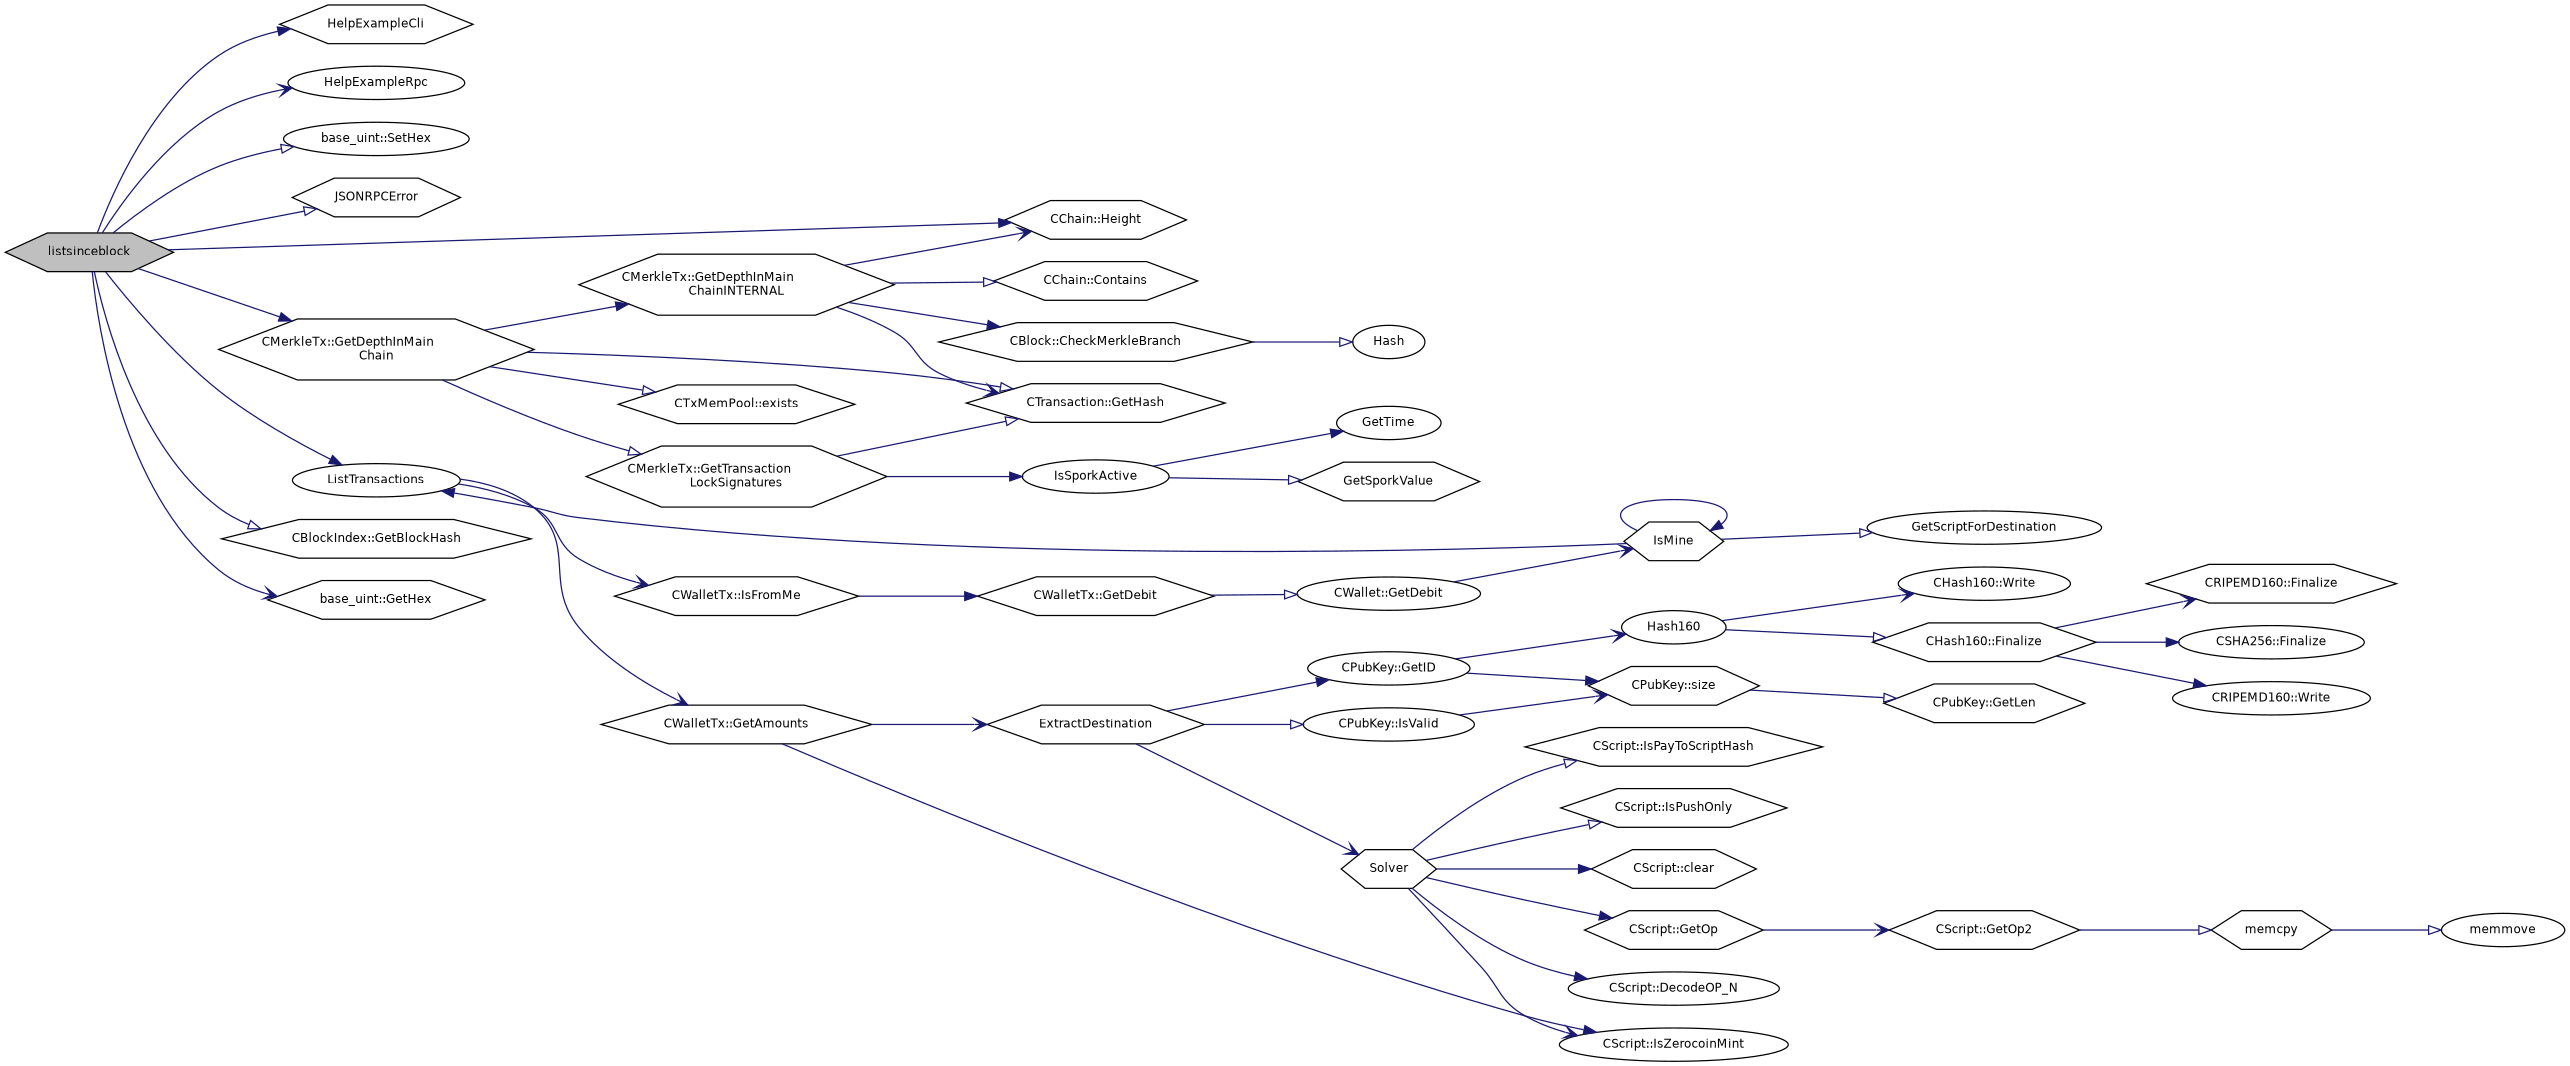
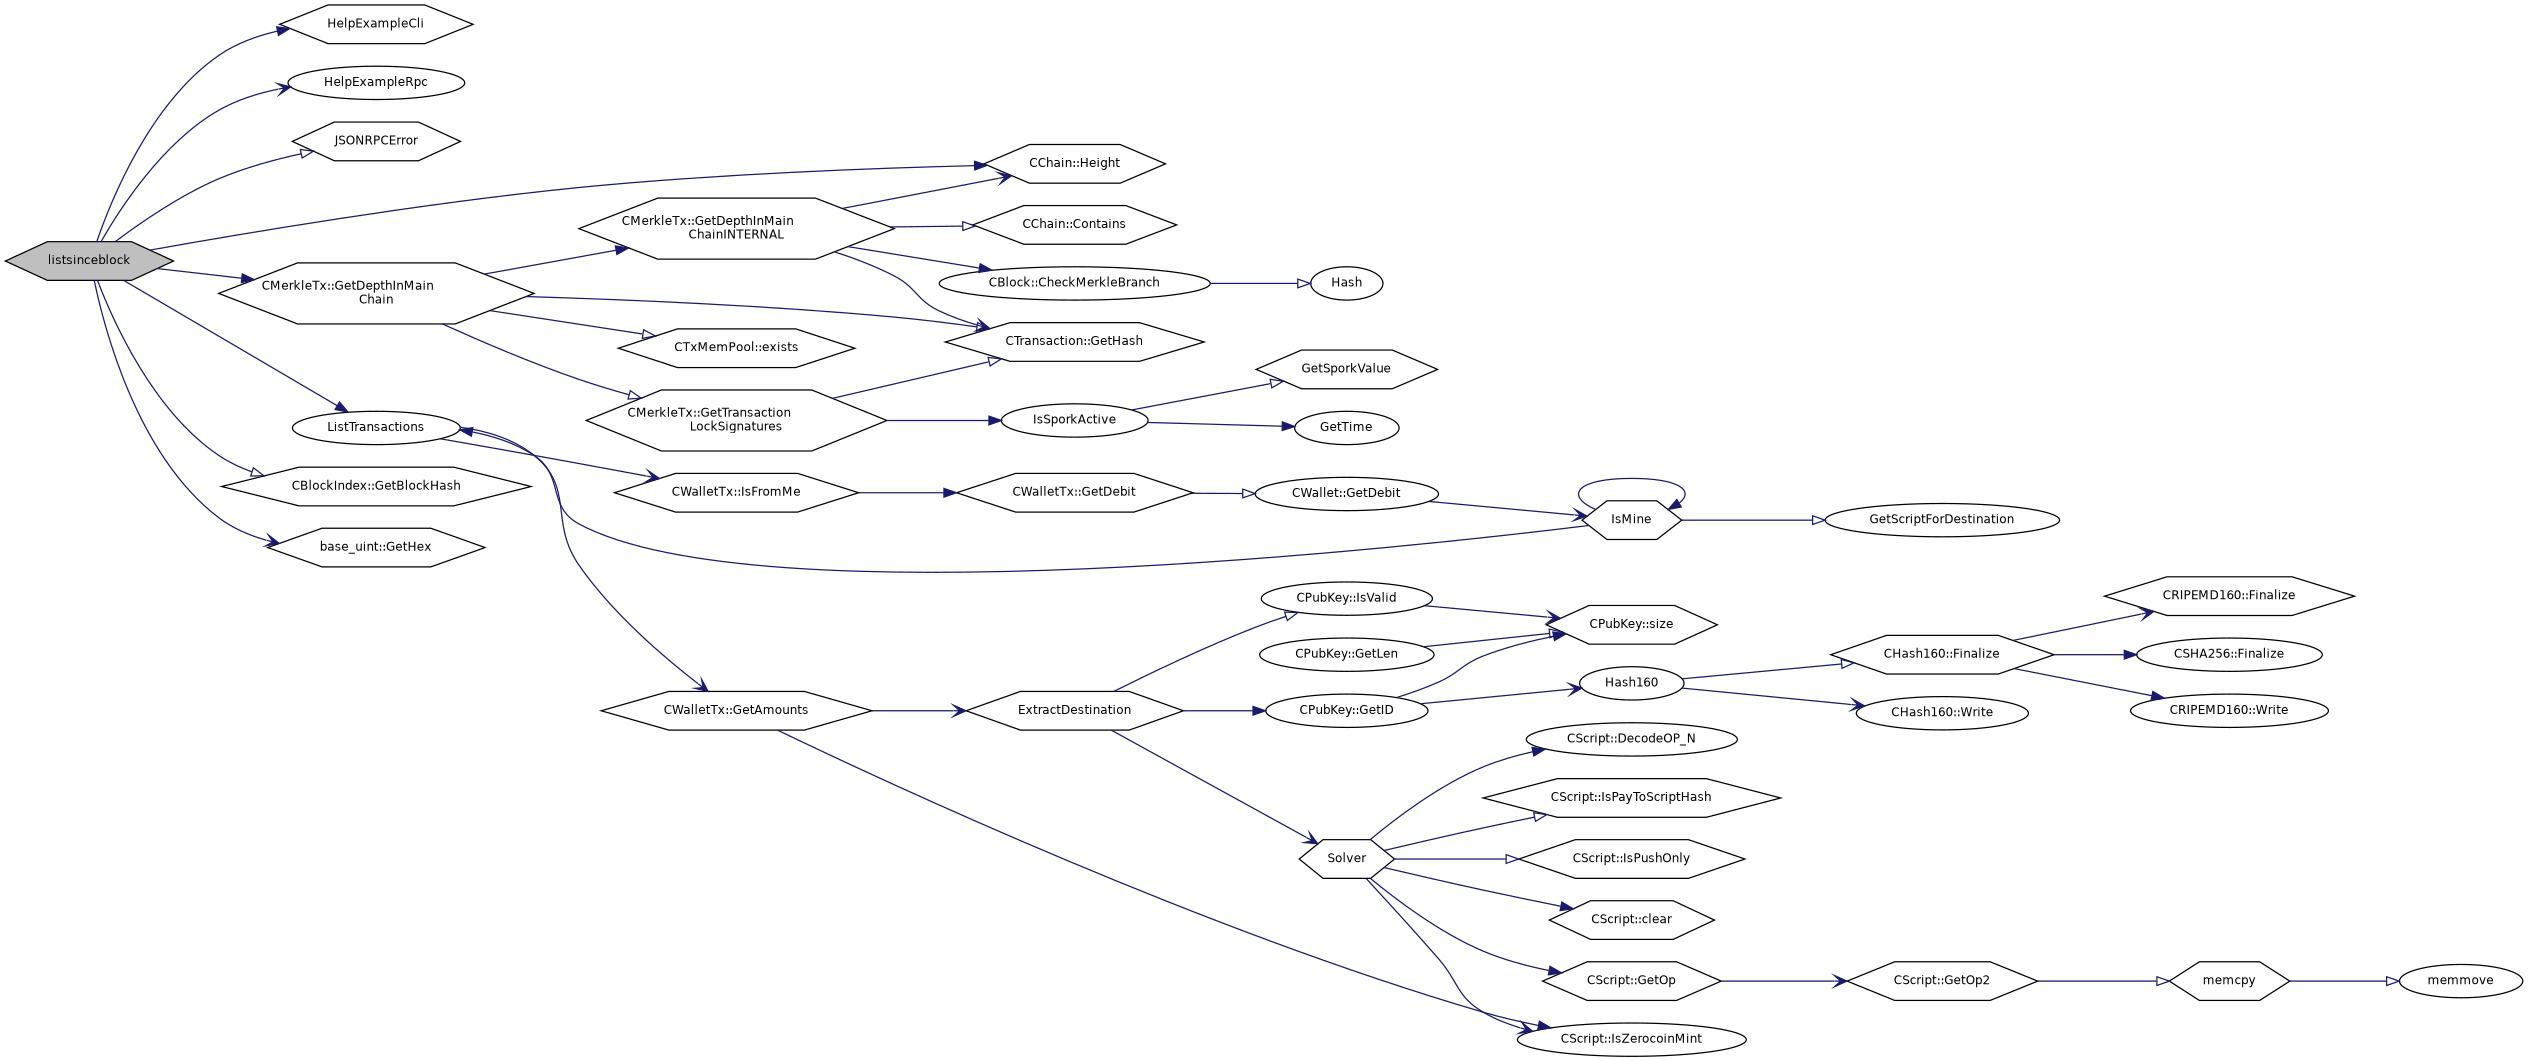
(376, 139) -> none
(1096, 342) -> (1075, 283)
(1817, 694) -> (1487, 640)
(1984, 703) -> (1347, 655)
